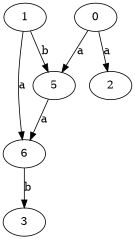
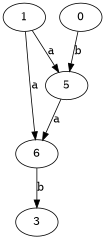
(46, 51) -> (51, 51)
(80, 51) -> (78, 51)
(111, 86) -> none
